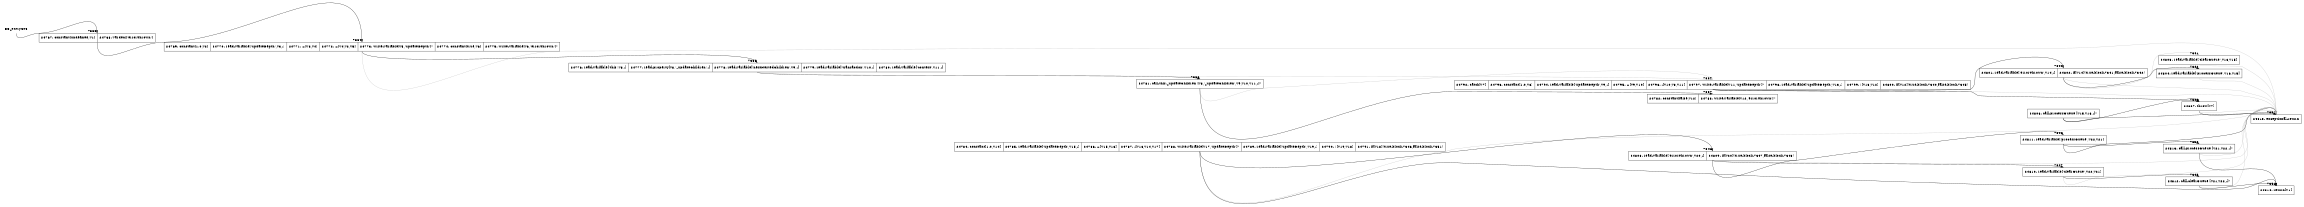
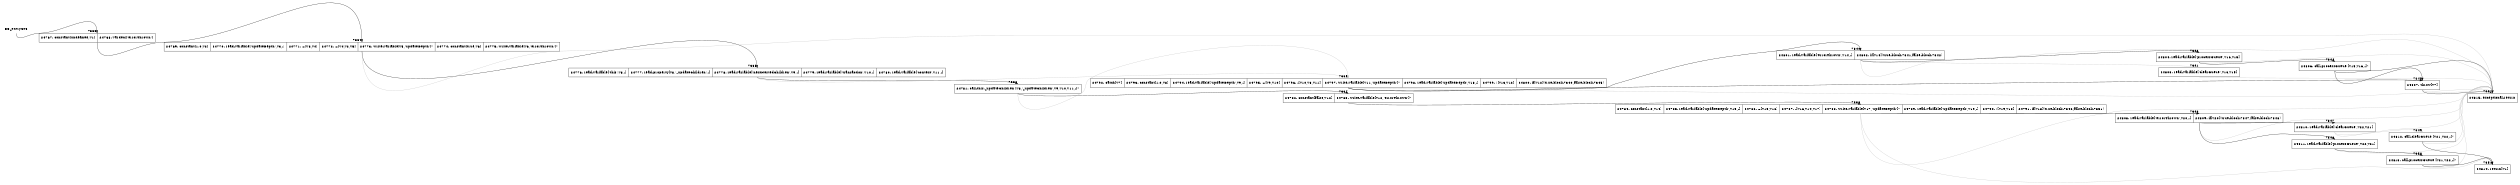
none -> (2266, 62)
none -> (1603, 104)
(2173, 140) -> (2443, 149)
(1721, 174) -> (2165, 179)
(2113, 178) -> (2377, 132)
